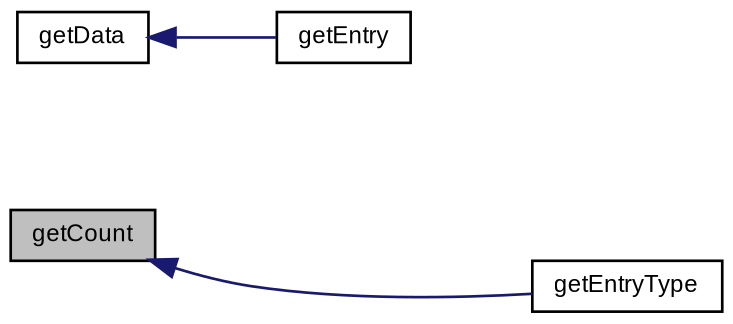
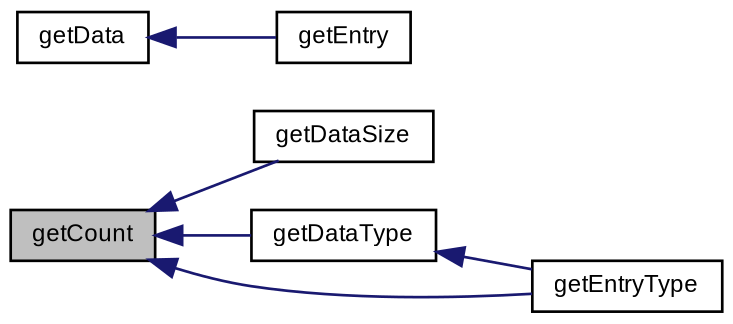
none -> (344, 136)
none -> (344, 235)
